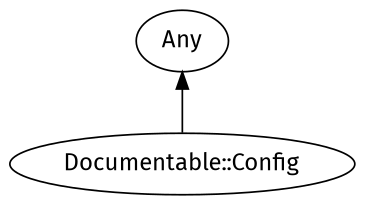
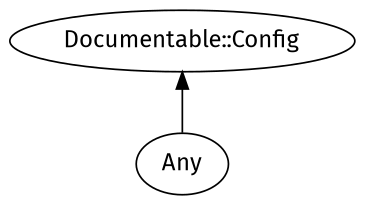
(182, 111) -> (182, 111)
